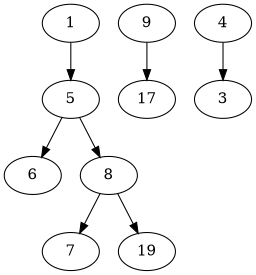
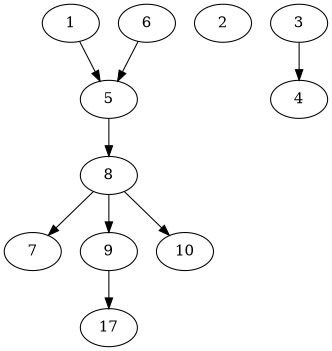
none -> (223, 23)
(223, 56) -> (299, 56)
(54, 133) -> (130, 57)
none -> (109, 208)
(147, 252) -> (185, 252)
